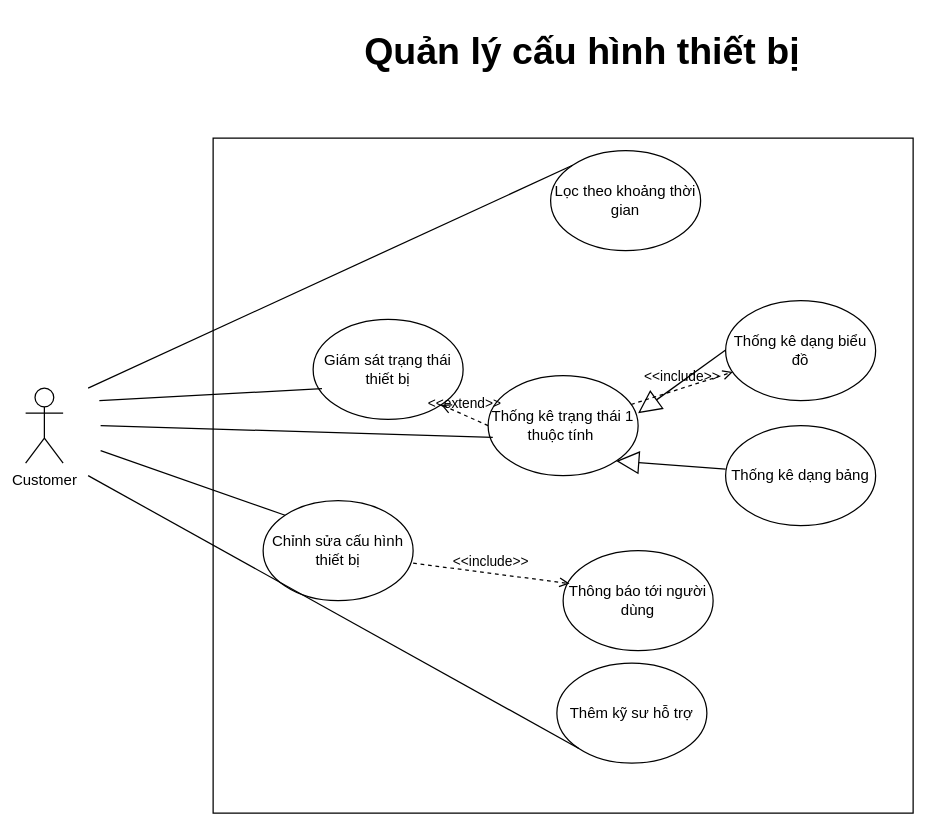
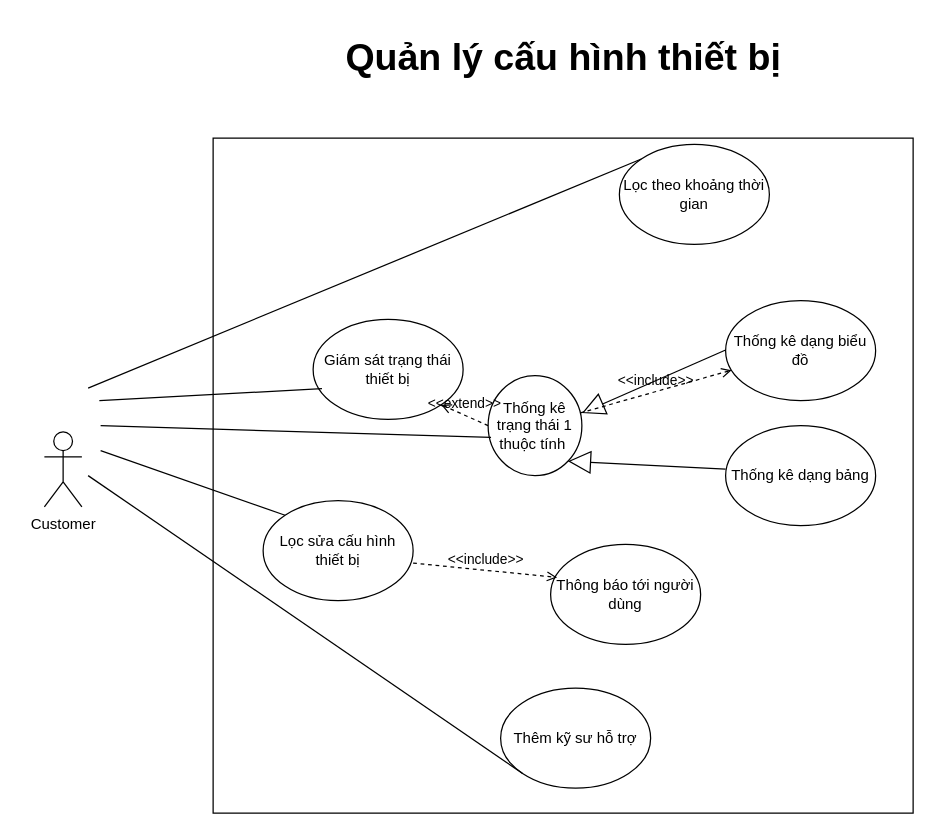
(582, 51) -> (563, 57)
(626, 201) -> (694, 194)
(44, 426) -> (63, 469)
(563, 426) -> (535, 426)
(338, 551) -> (338, 551)
(638, 601) -> (626, 594)
(632, 713) -> (576, 738)
